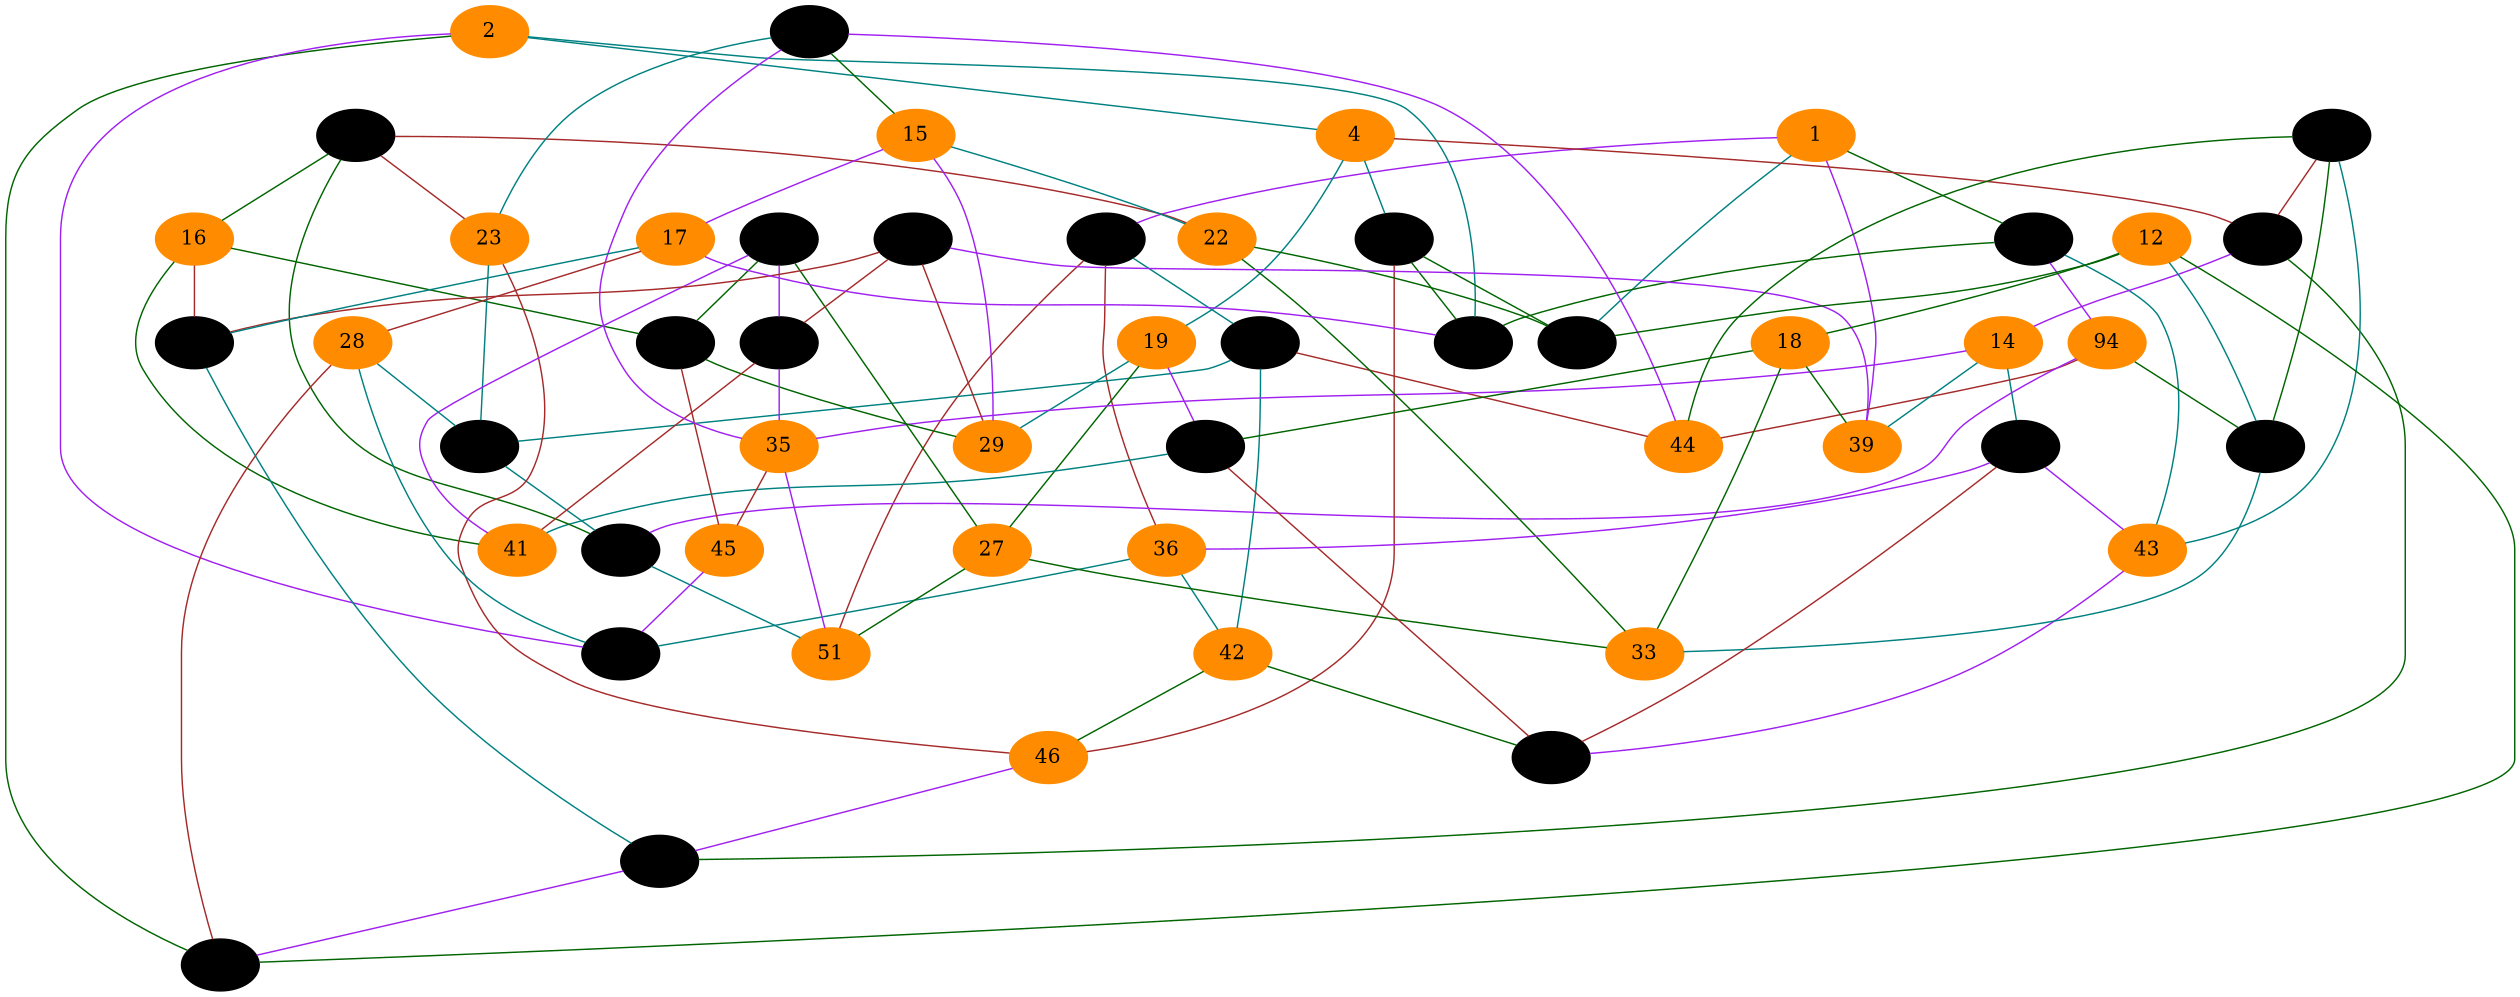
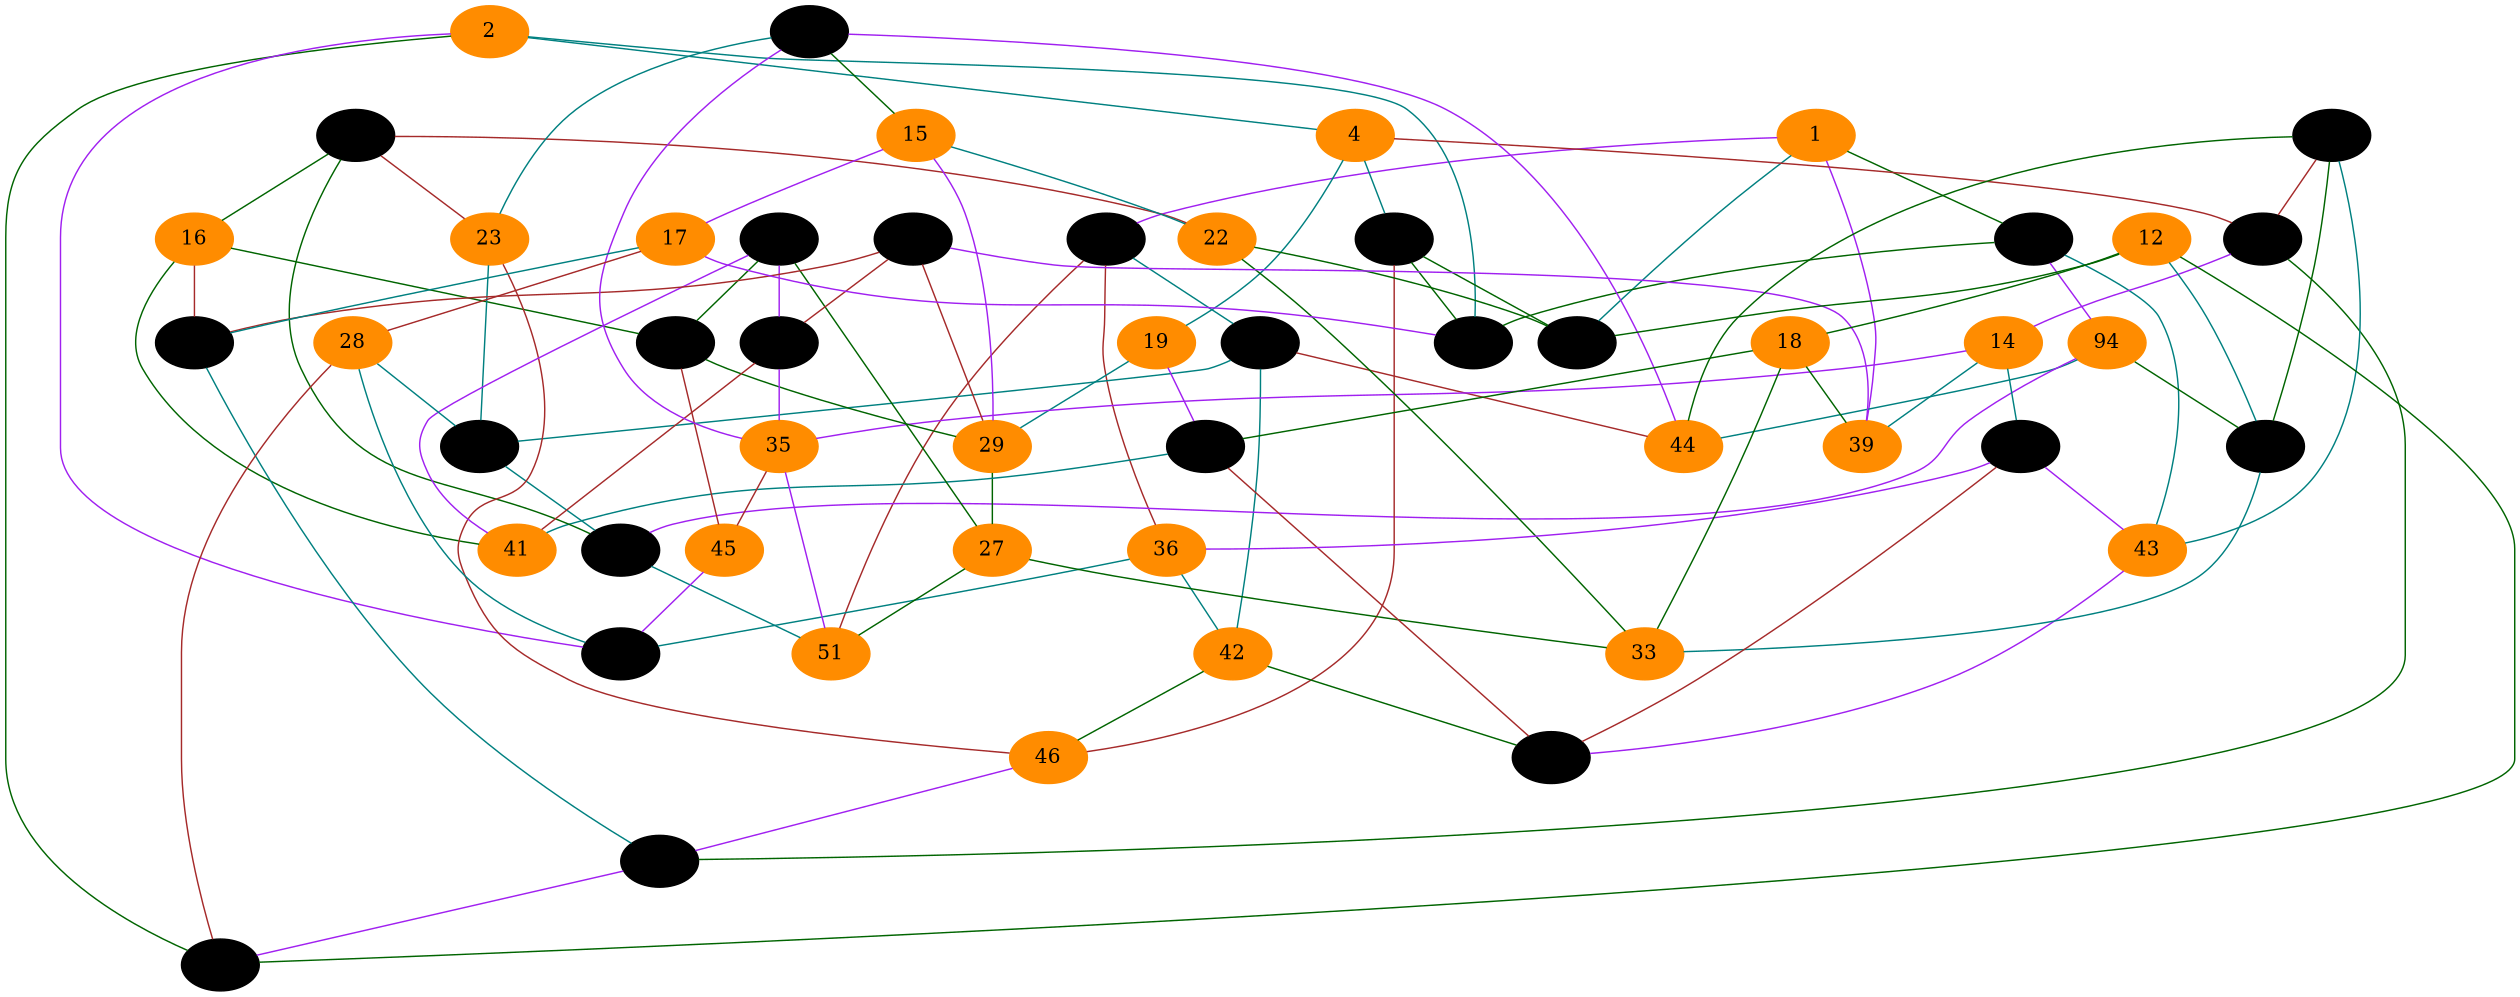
(1900, 403) -> (1900, 403)
(1074, 447) -> (992, 495)
